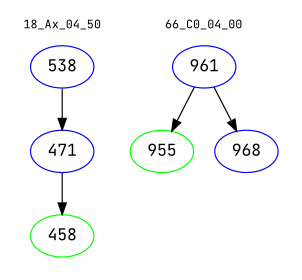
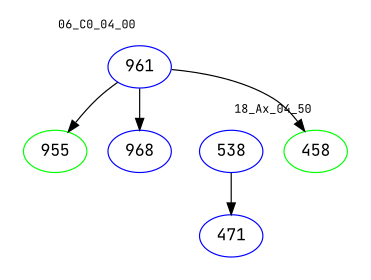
(204, 25) -> (97, 25)
(62, 188) -> (240, 83)
